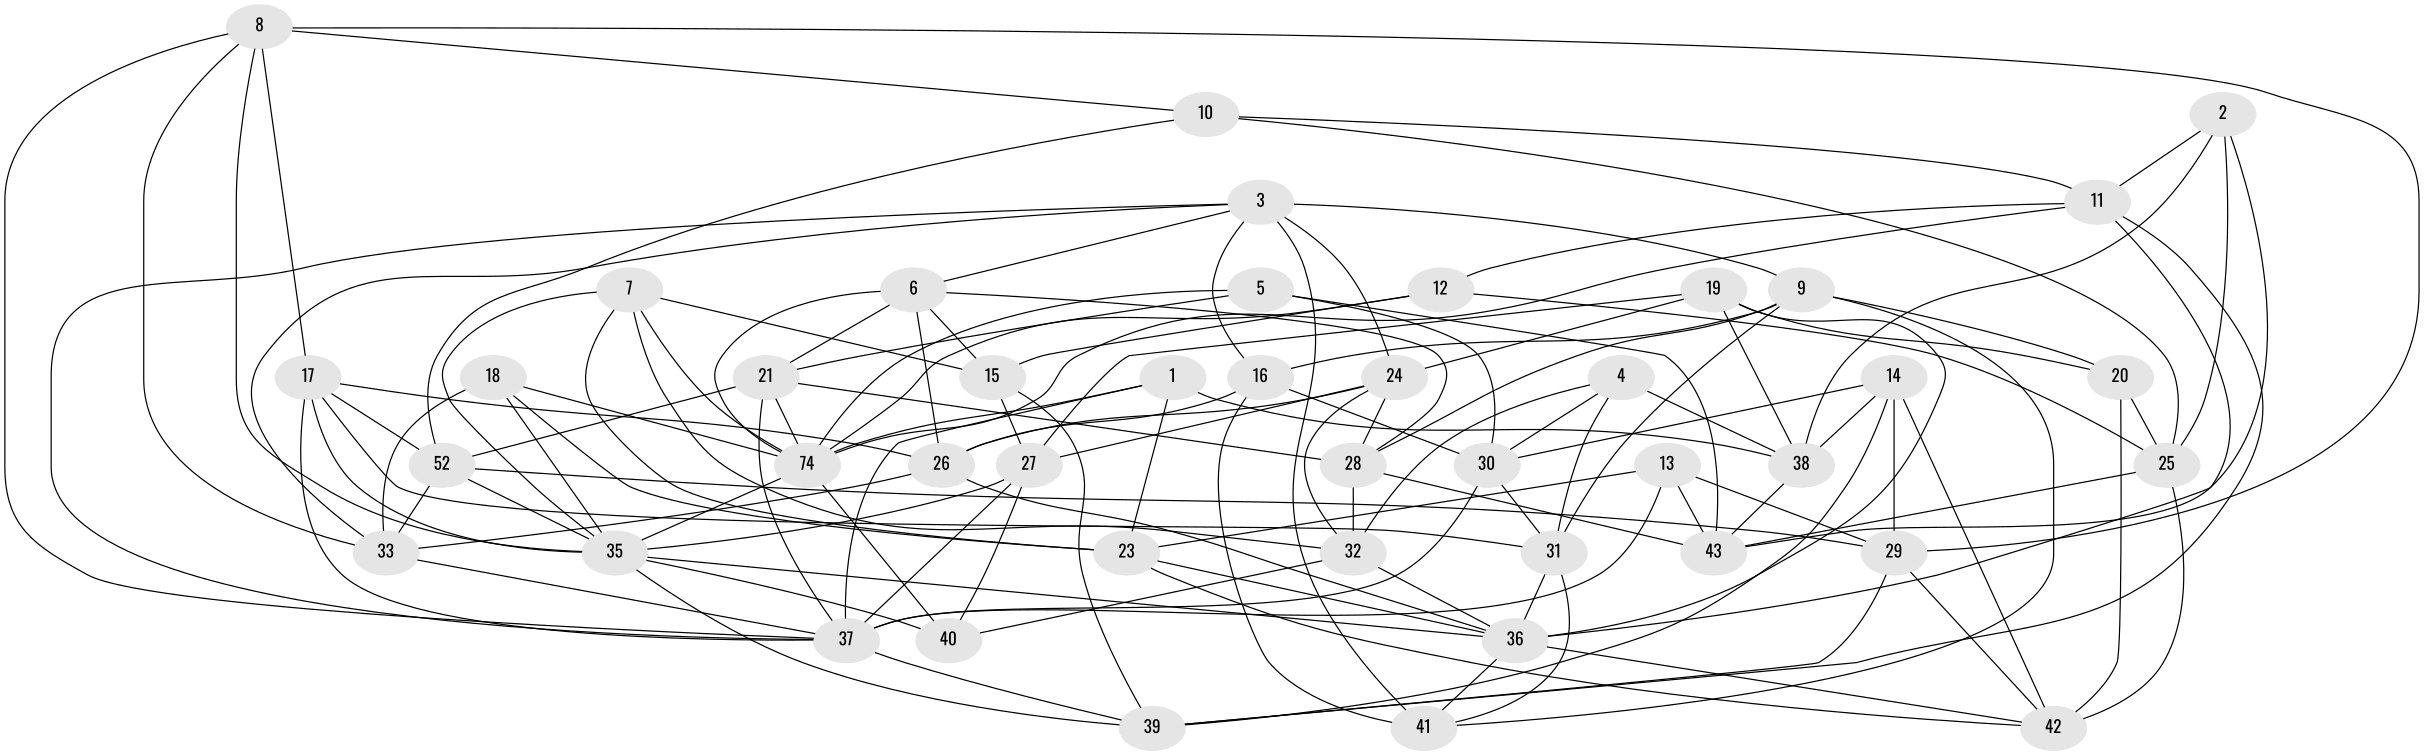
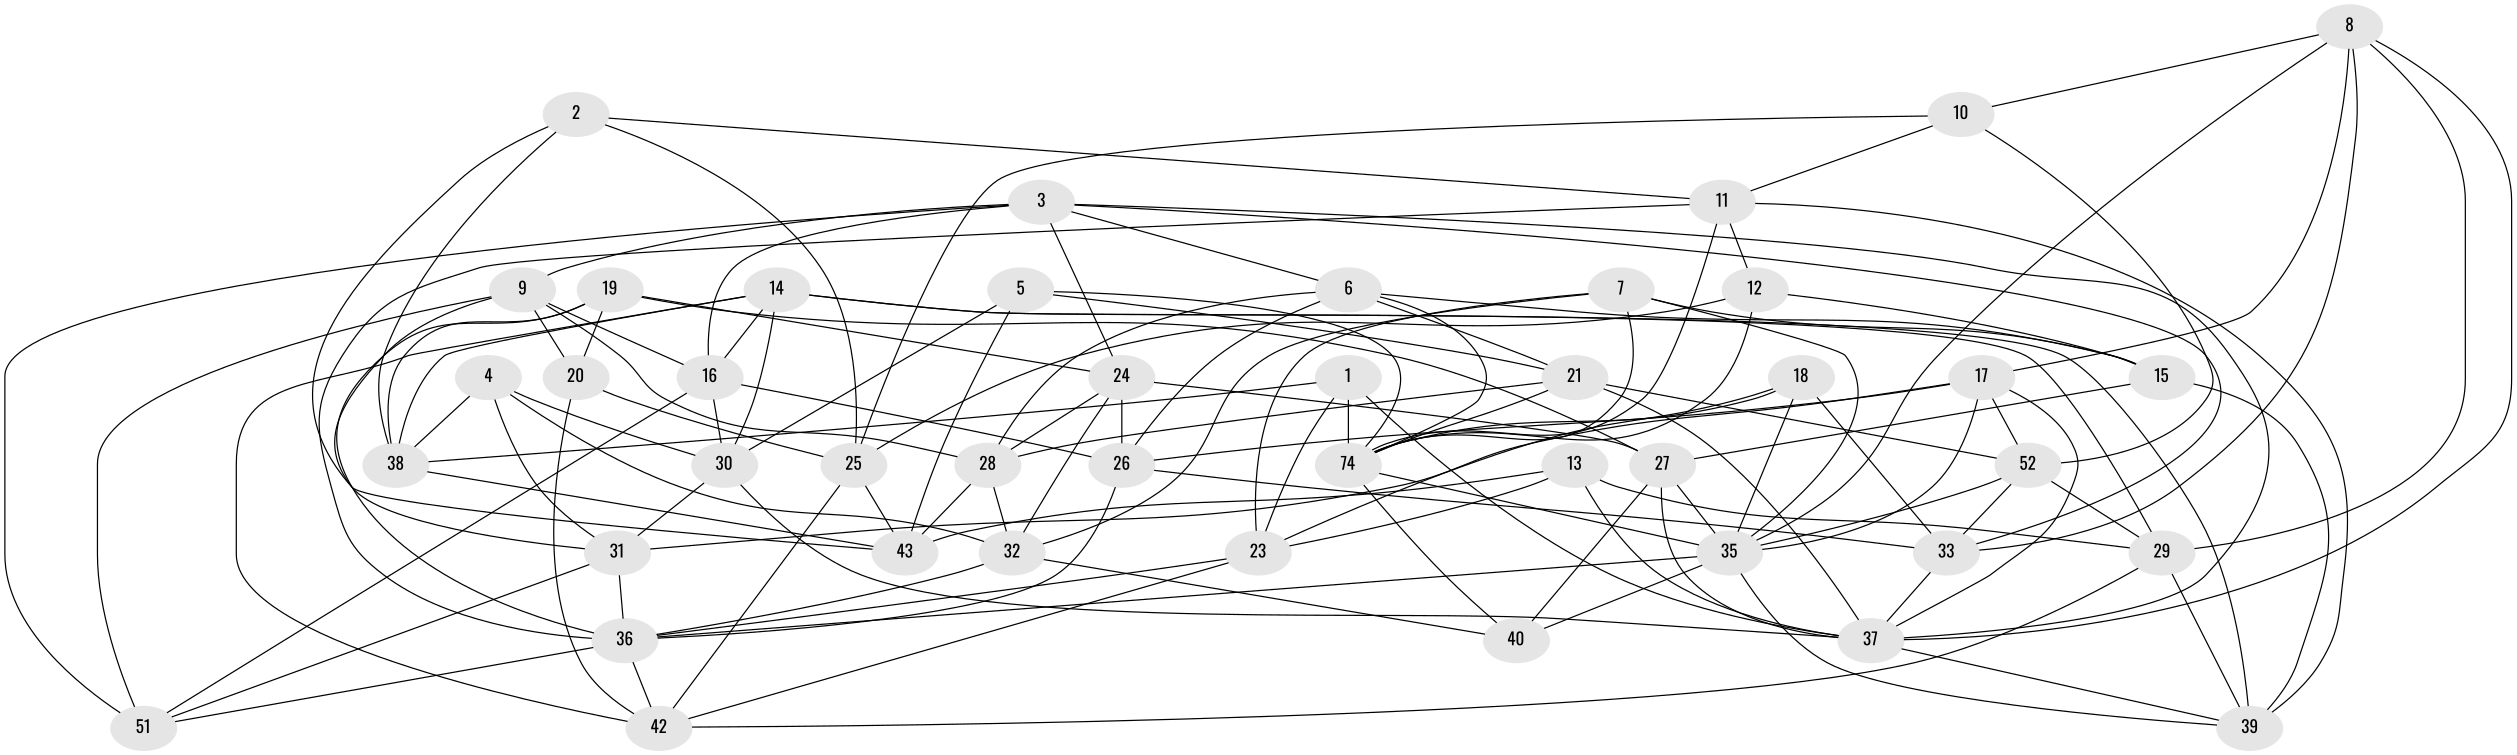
none -> (744, 334)
(1424, 728) -> (144, 728)
